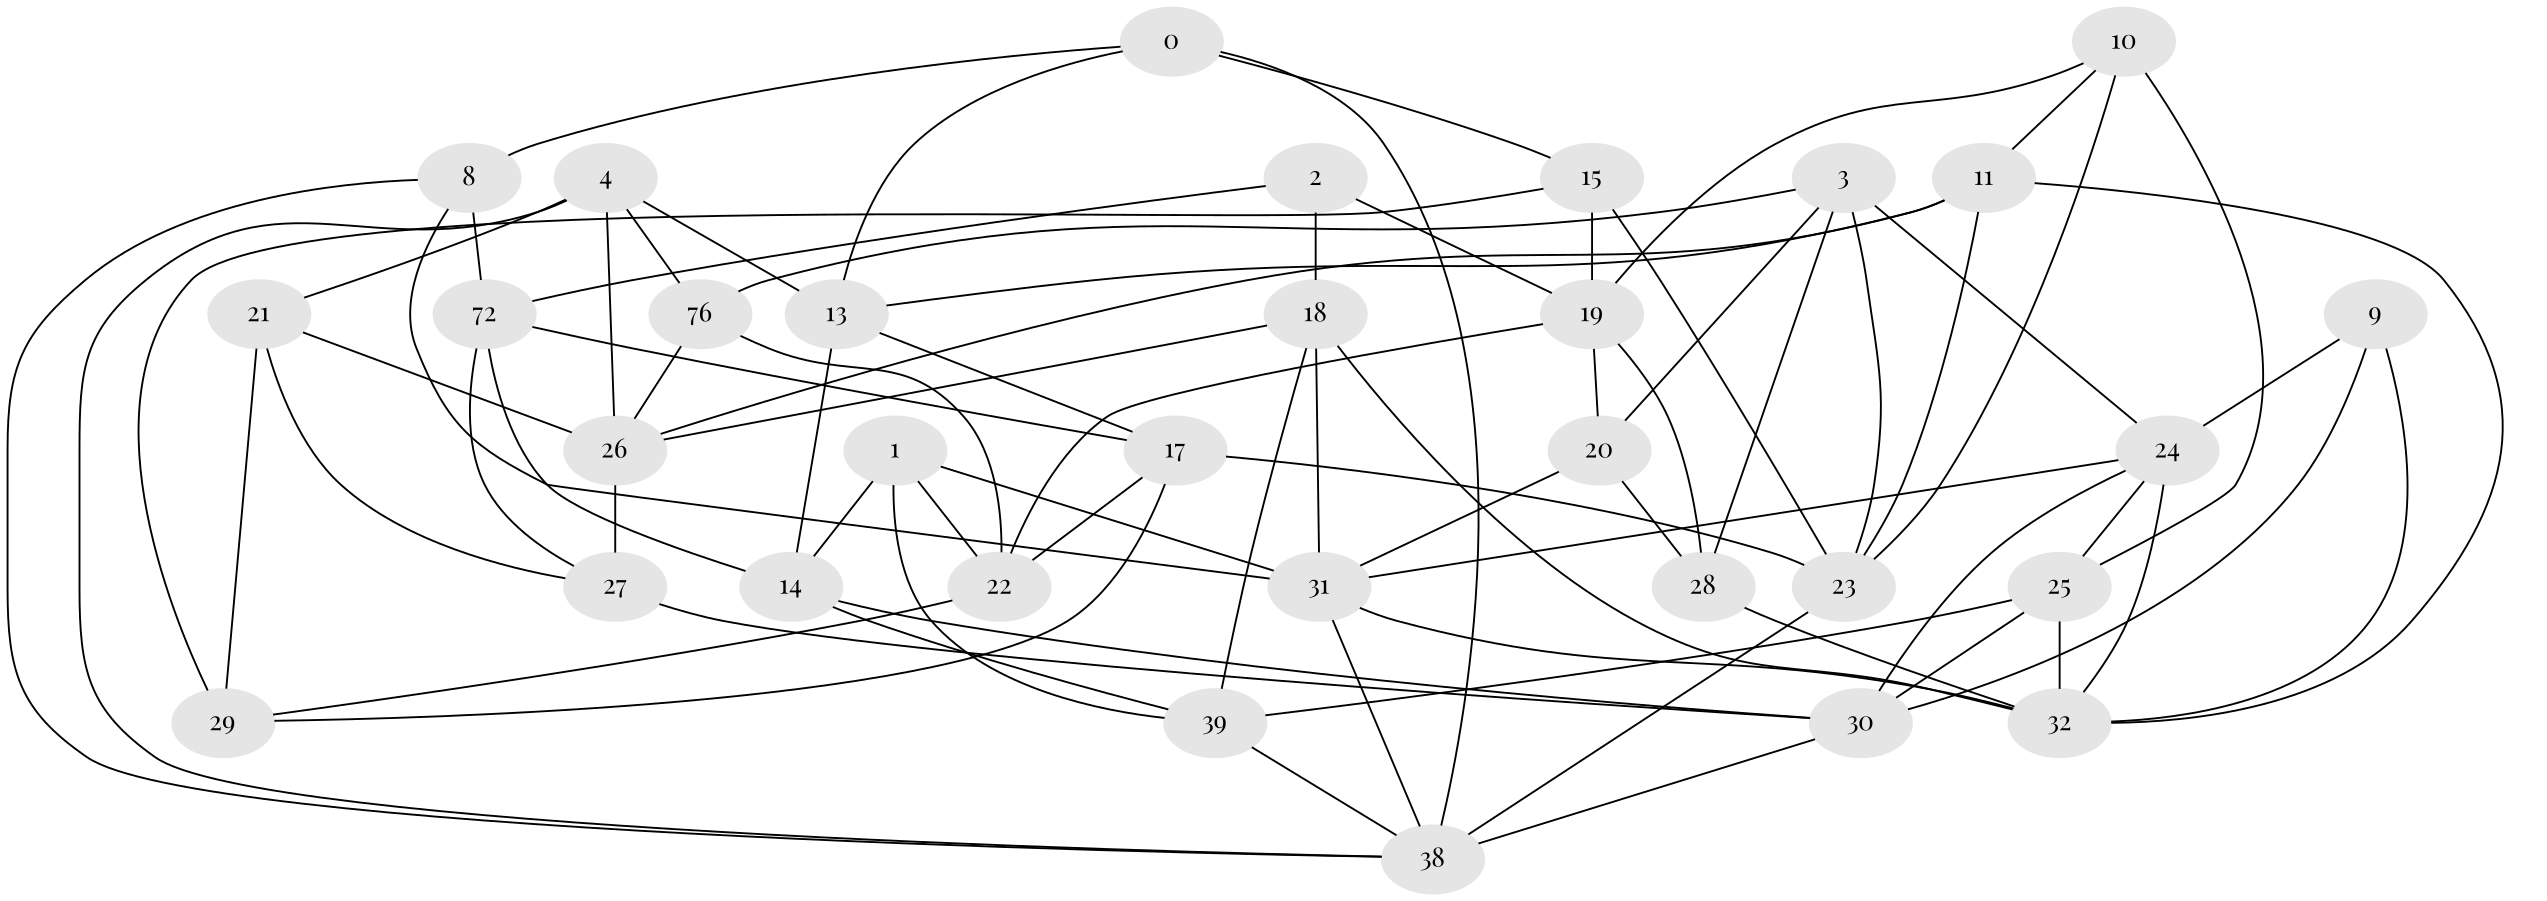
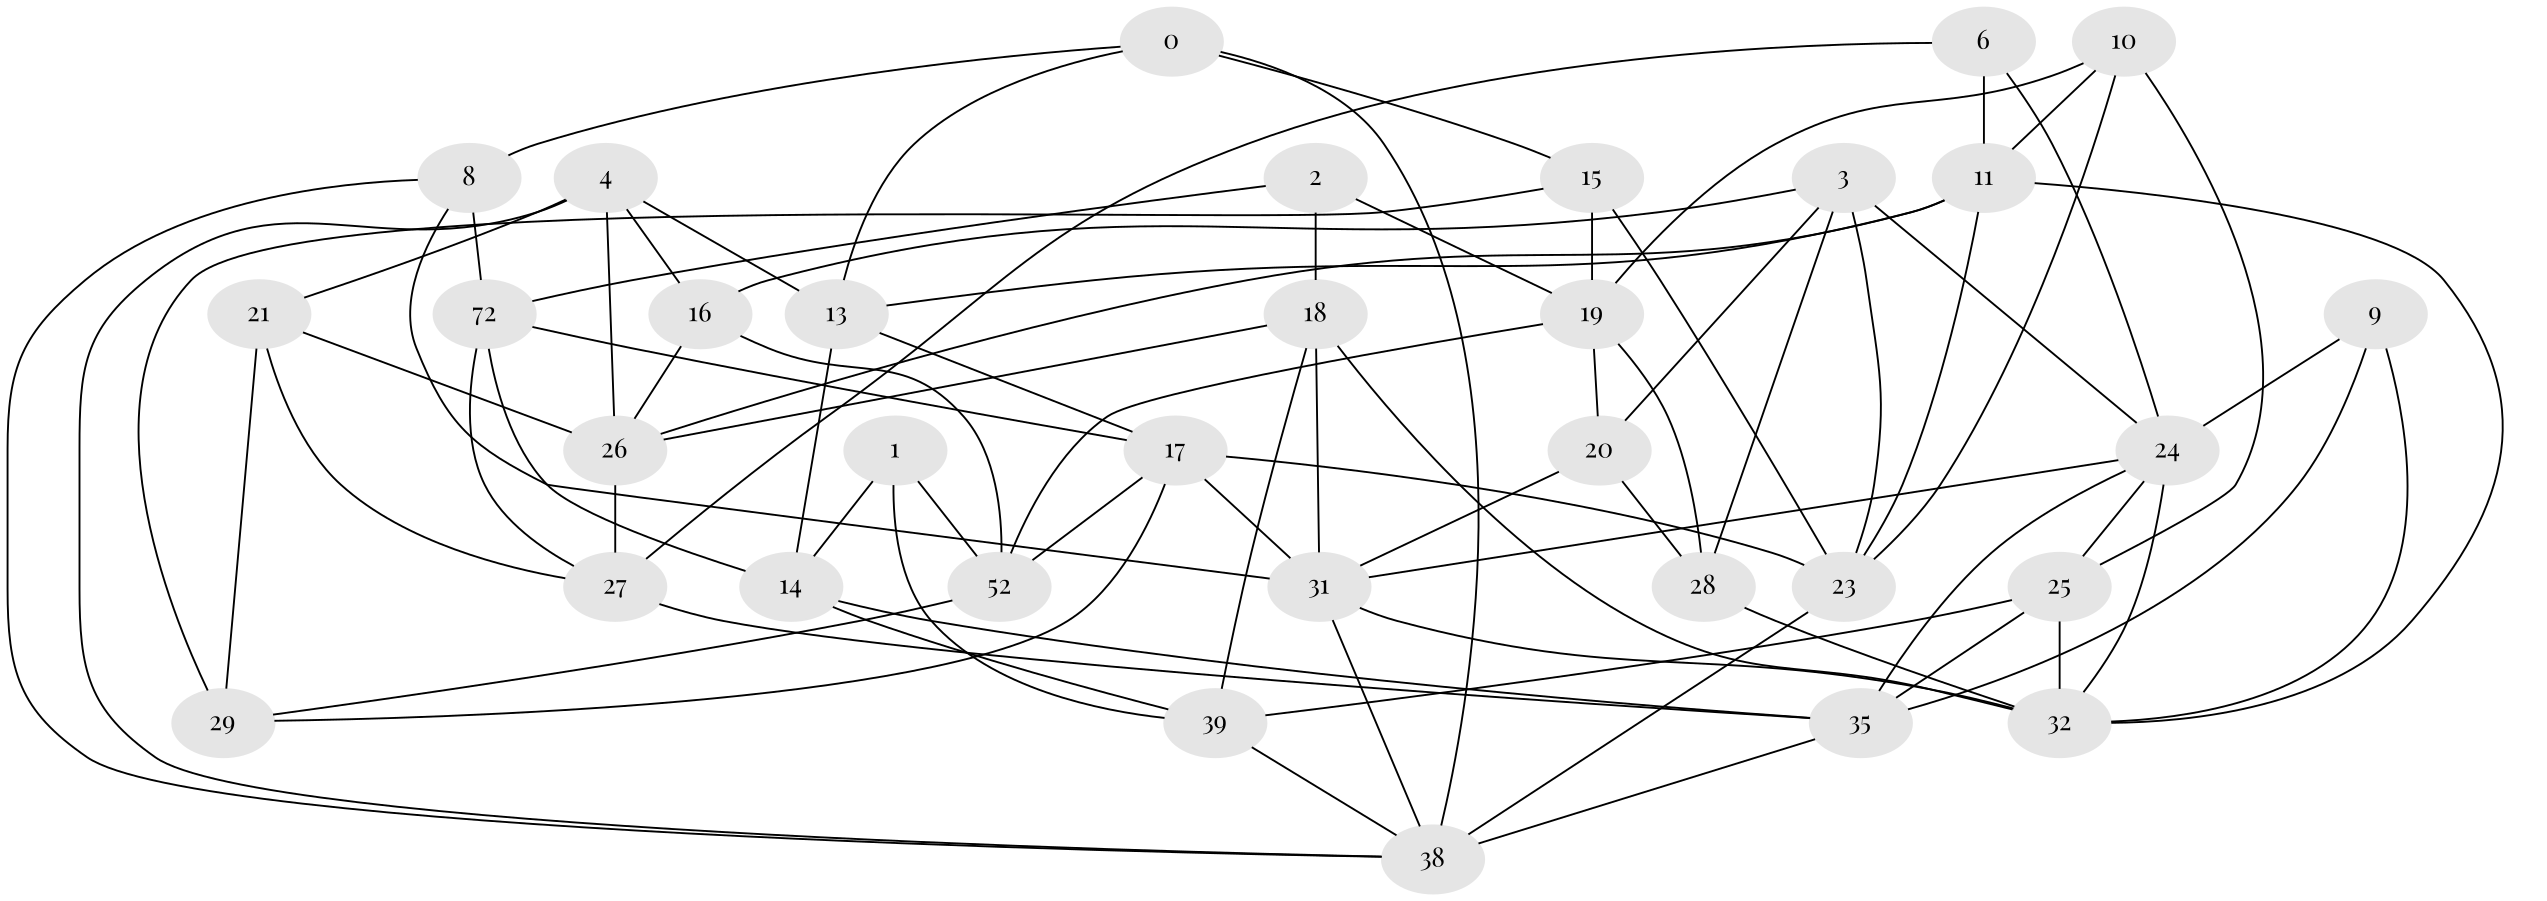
none -> (1984, 42)
(700, 314) -> (700, 314)
(1107, 519) -> (1248, 519)
(1000, 587) -> (1000, 587)
(1861, 723) -> (1861, 723)
